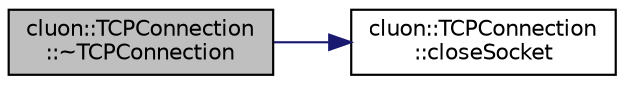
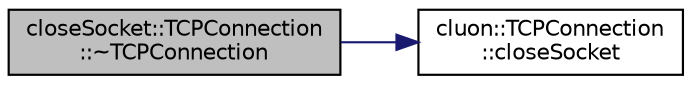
(141, 42) -> (175, 42)
